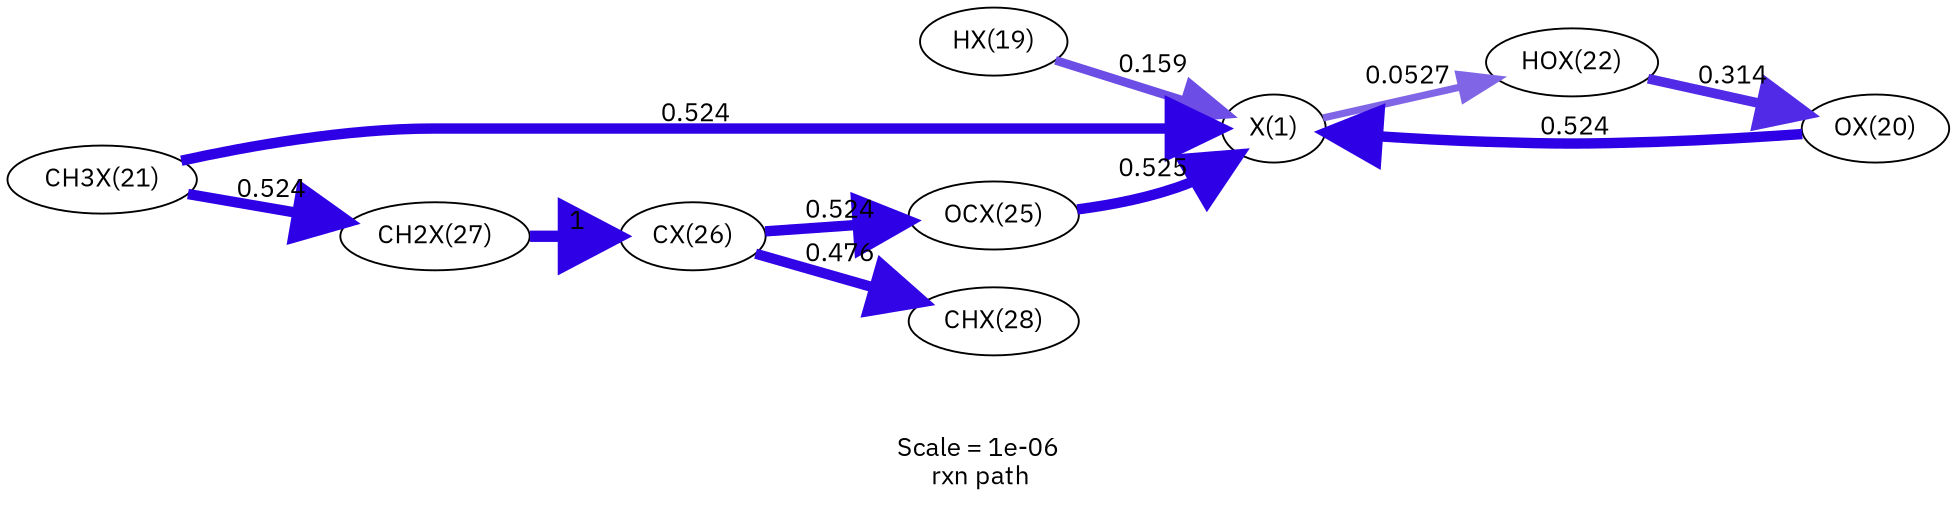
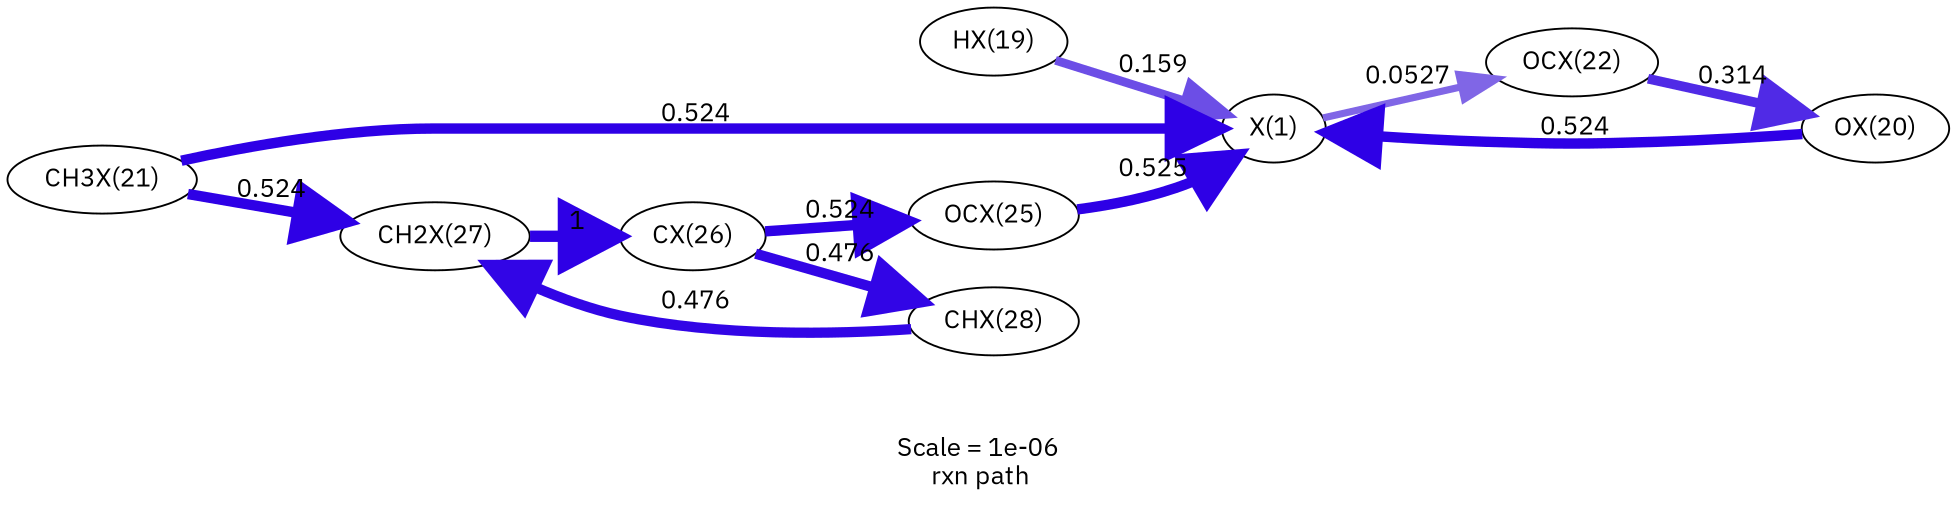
(1572, 62) -> (1572, 62)
none -> (720, 329)
